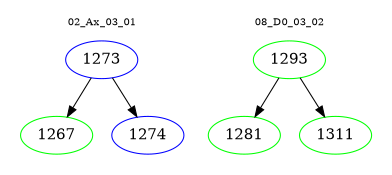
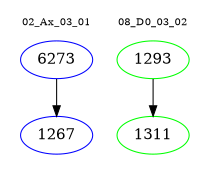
(102, 60) -> (57, 60)
(57, 135) -> (57, 135)
(148, 135) -> none
(244, 135) -> none
